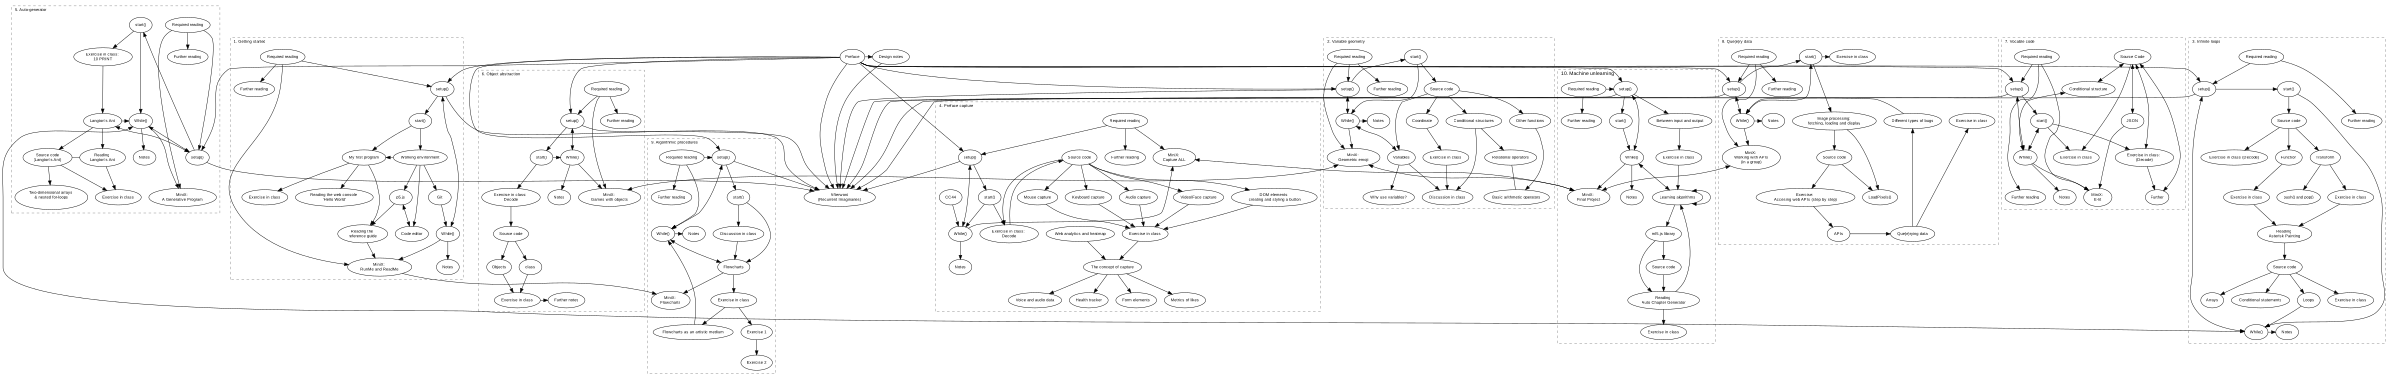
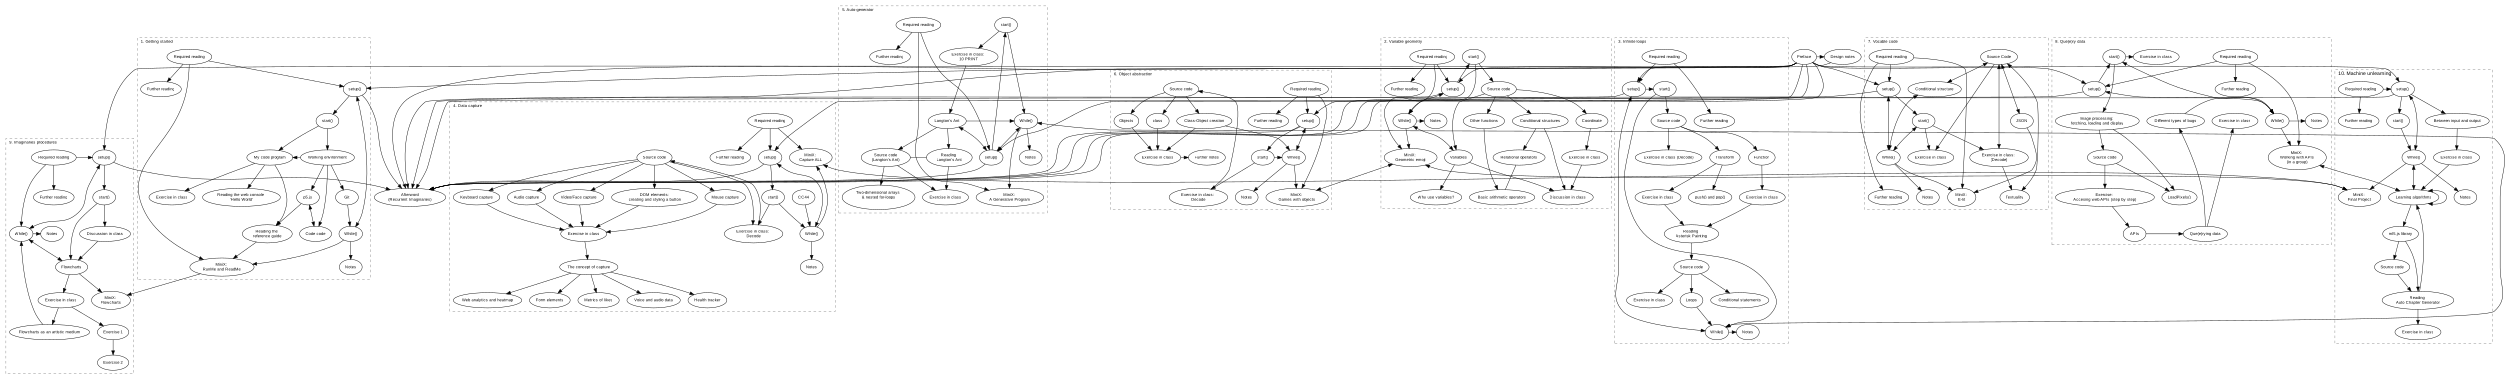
(956, 106) -> (468, 106)
none -> (1204, 121)
(675, 142) -> (33, 142)
(364, 158) -> (270, 158)
(1666, 177) -> (2360, 177)
(2157, 197) -> (2015, 197)
(412, 234) -> (316, 234)
(1095, 249) -> (541, 283)
(2212, 300) -> none
